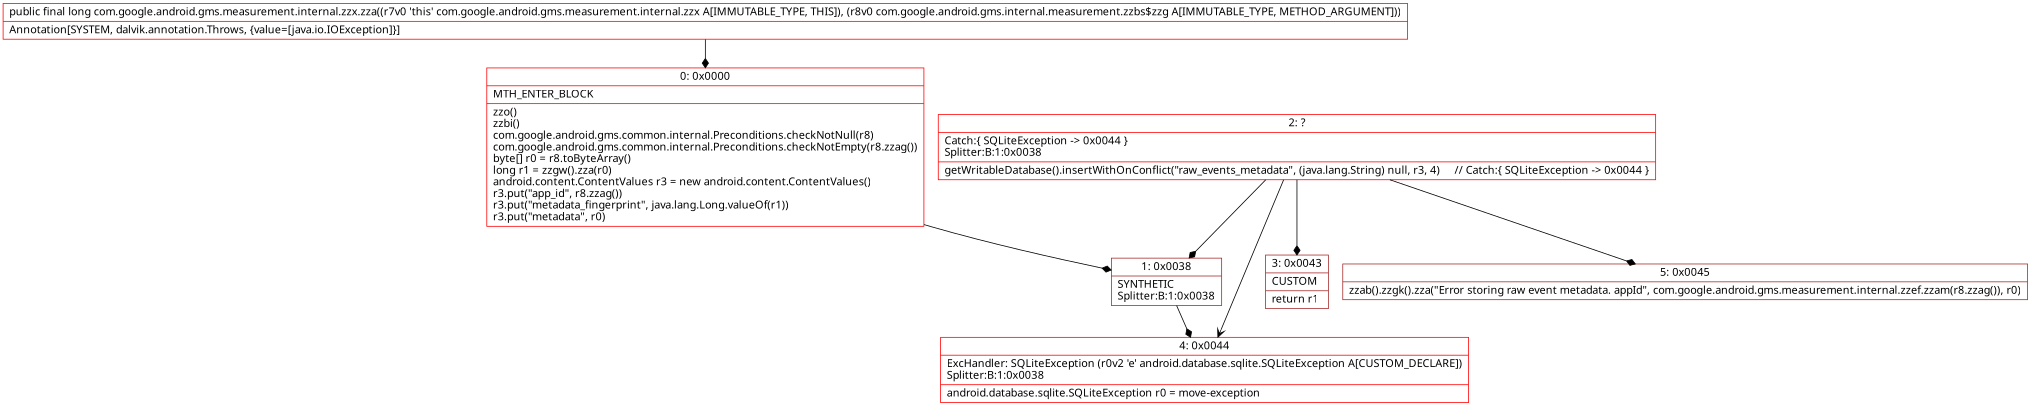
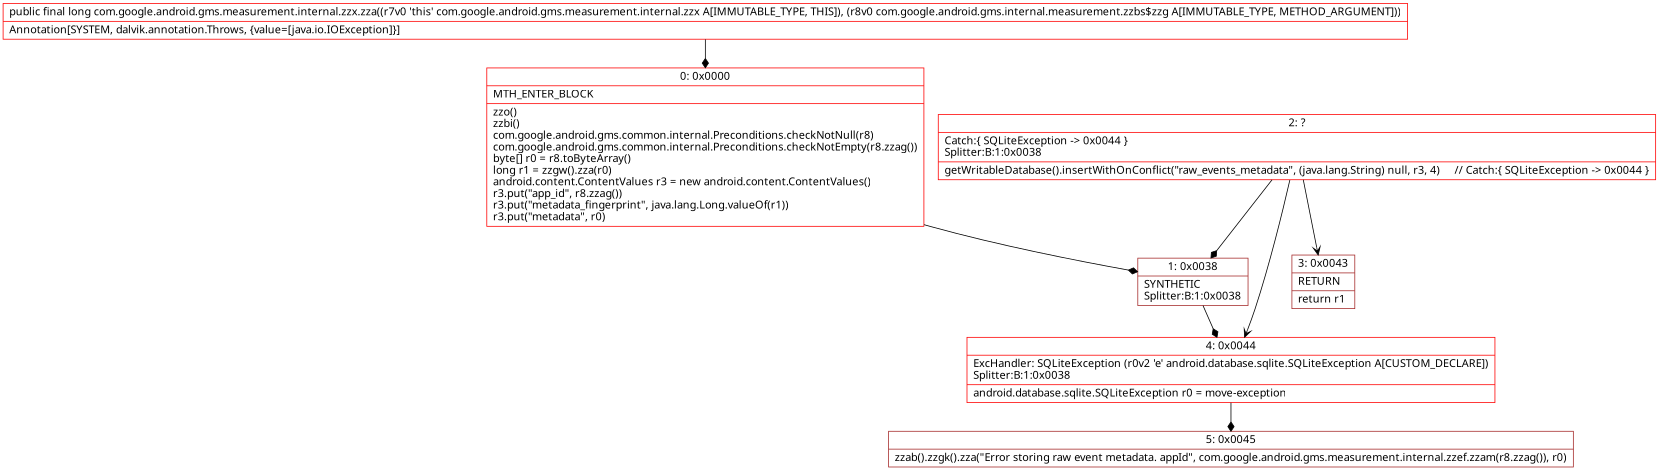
(1297, 213) -> (1310, 214)
(1508, 220) -> (1231, 412)
(1295, 281) -> (1319, 281)
